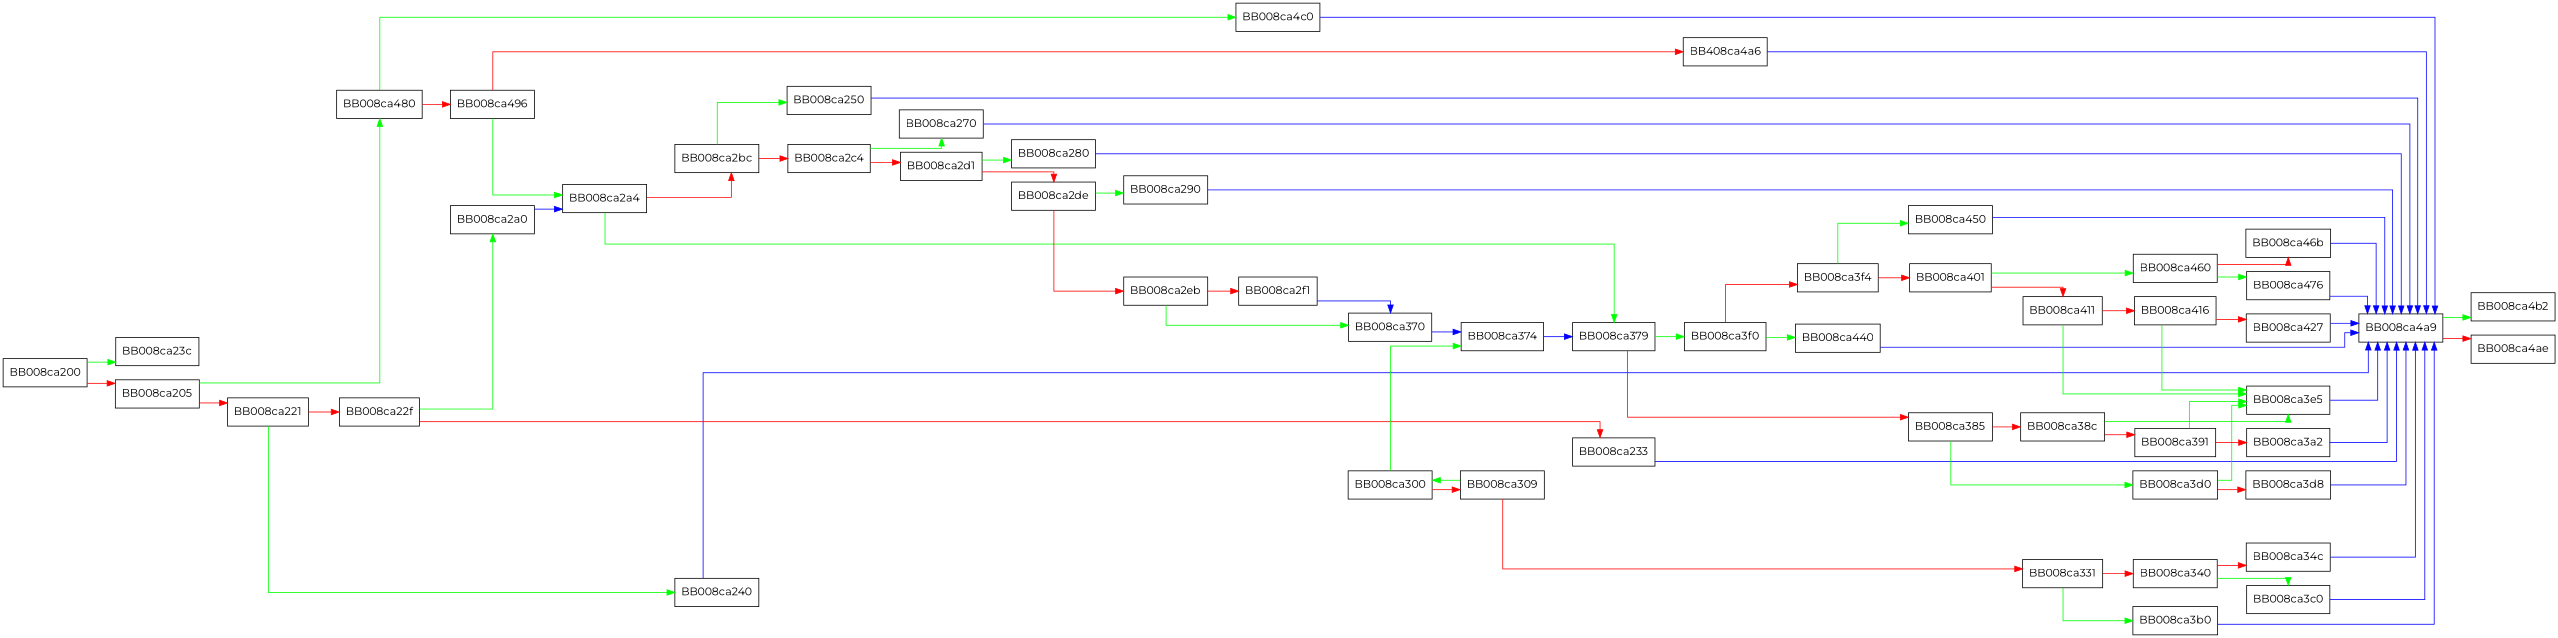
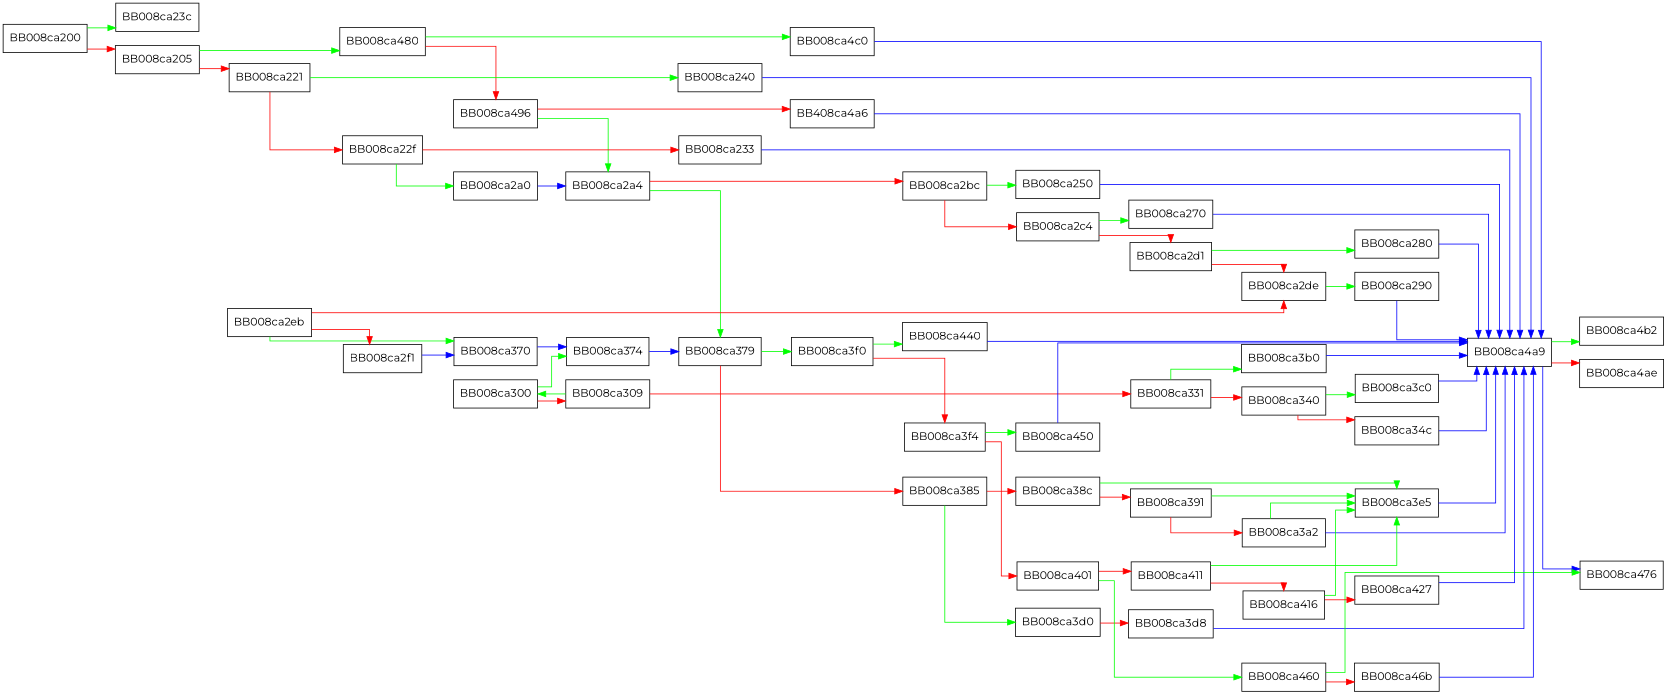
(1054, 282) -> (800, 313)
(2354, 296) -> (1543, 482)
(2232, 449) -> (1301, 503)
